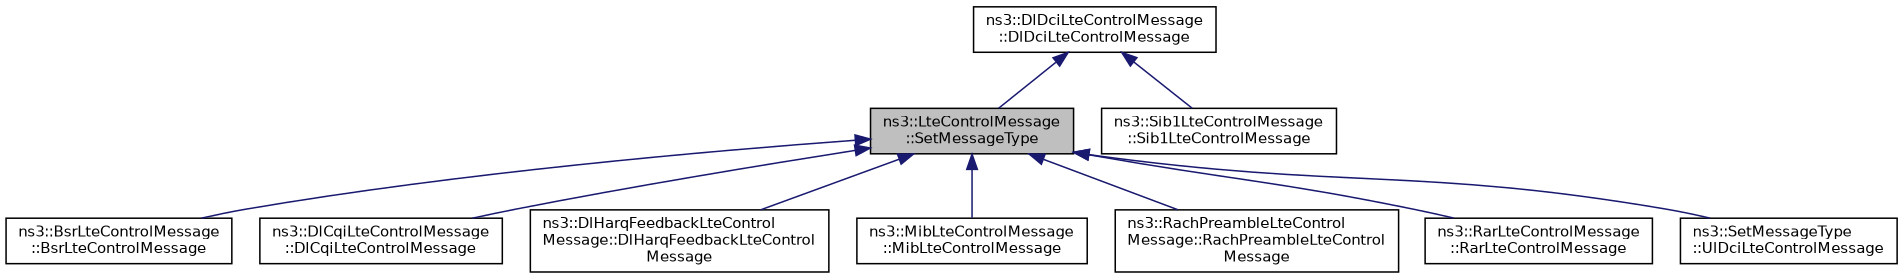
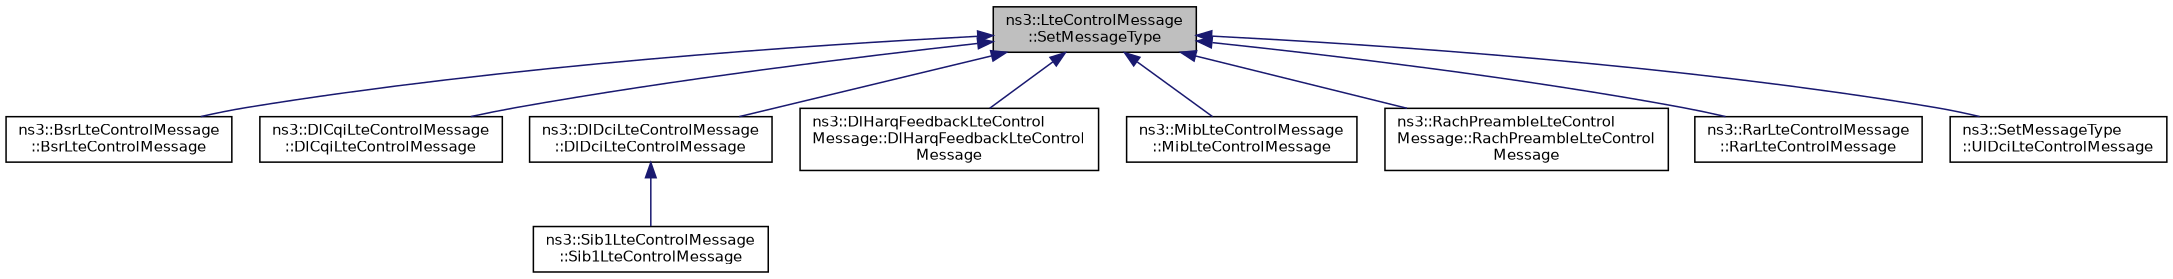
(1027, 85) -> (865, 86)
